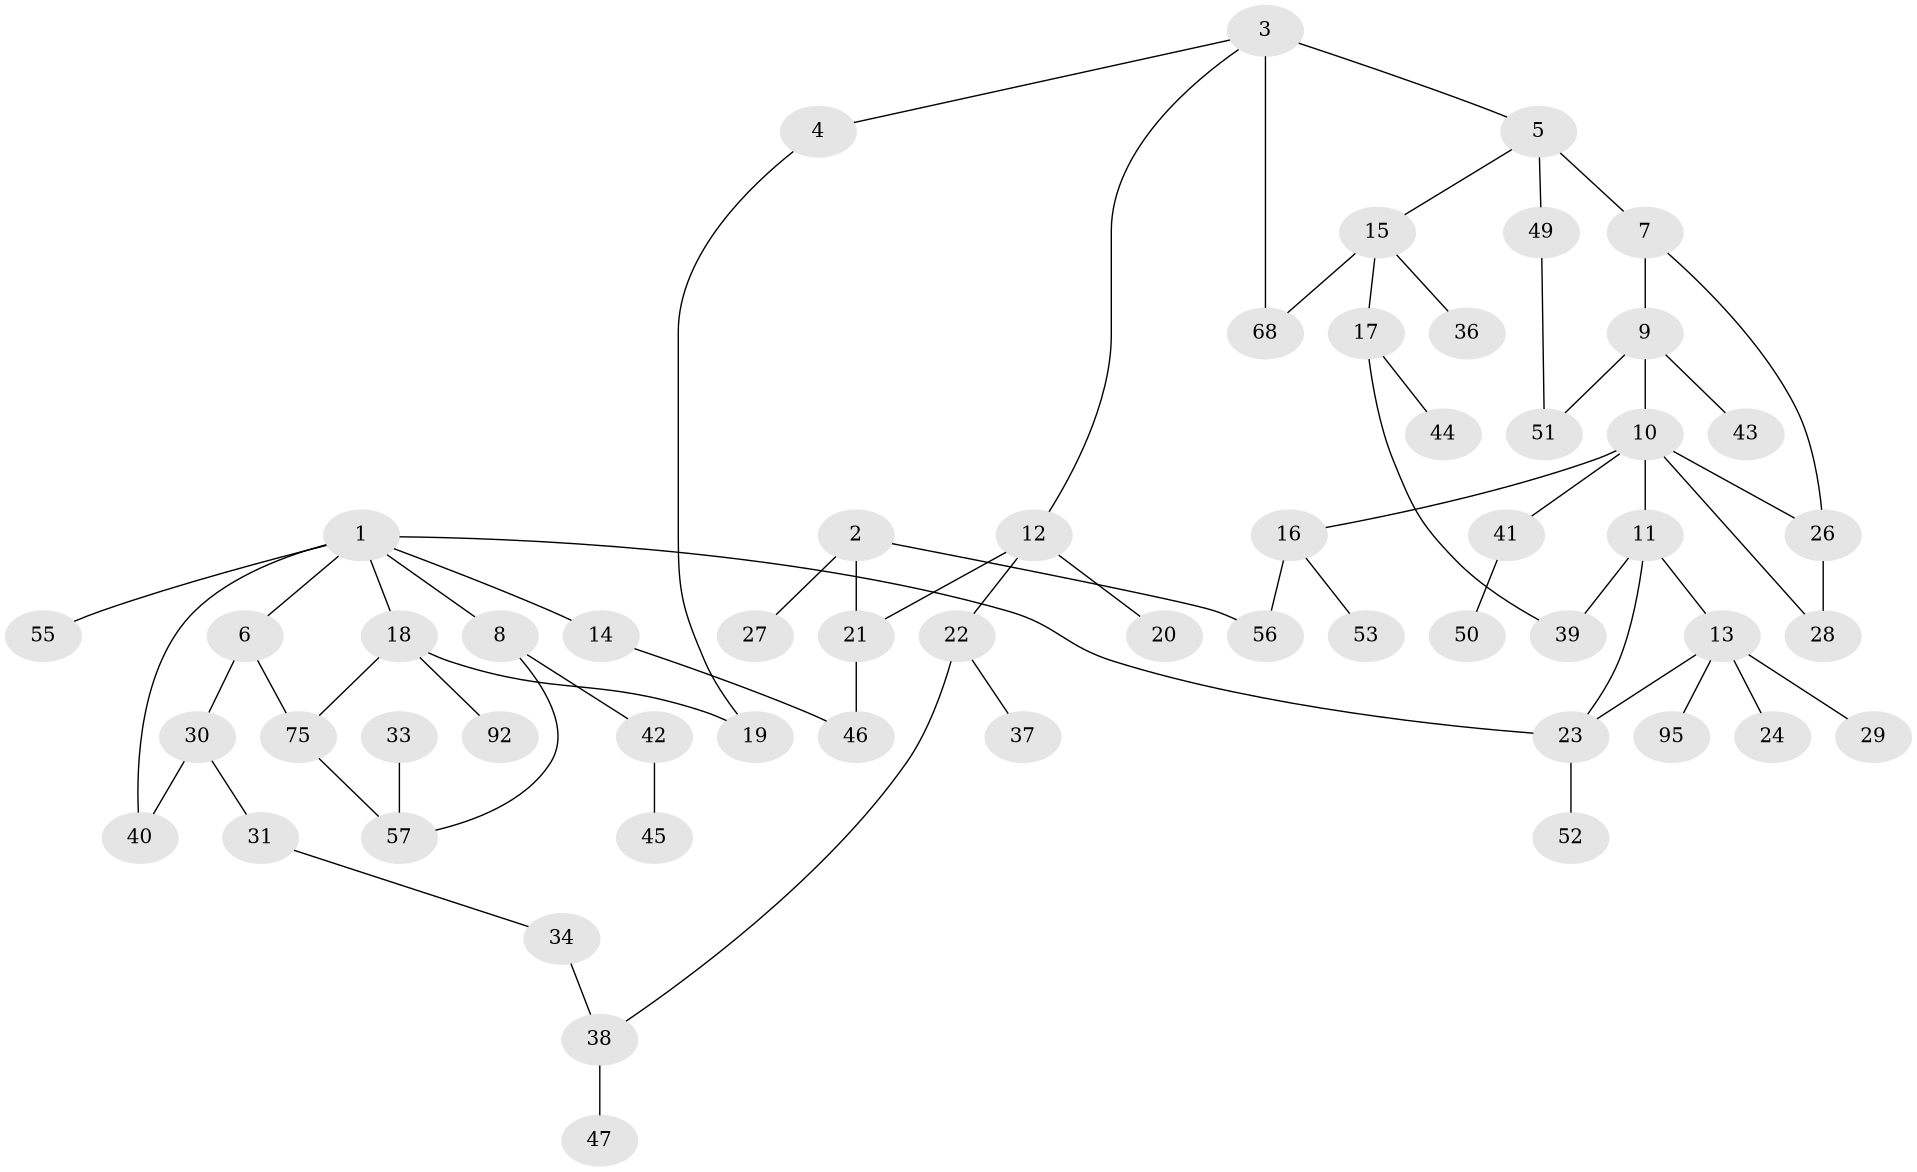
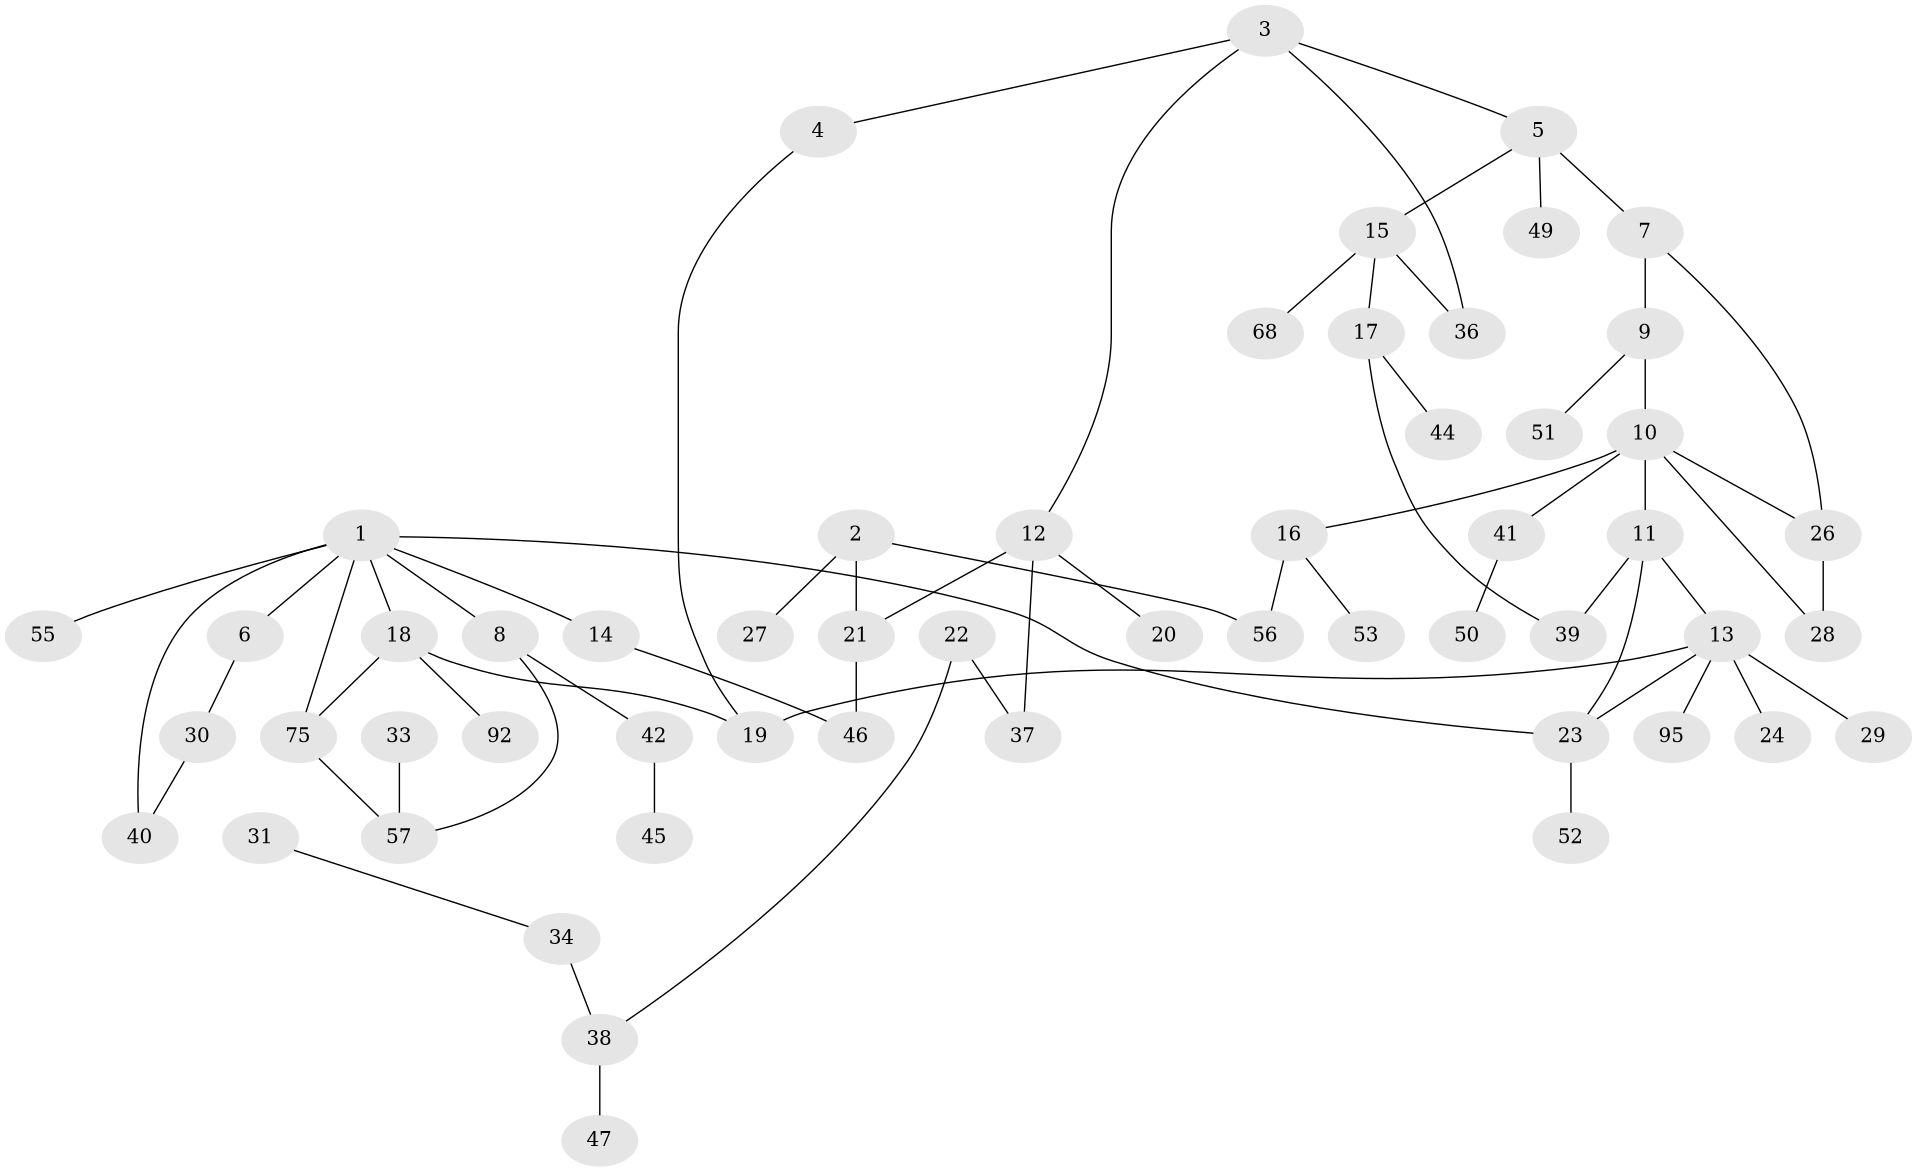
(1265, 182) -> (1399, 165)
(1543, 333) -> none
(1746, 434) -> none
(996, 586) -> (1029, 636)
none -> (1234, 674)
(272, 687) -> (330, 636)
(229, 788) -> none
